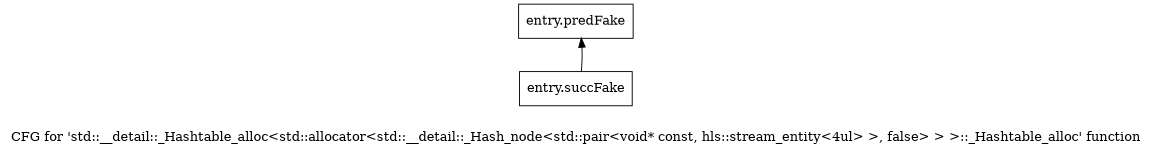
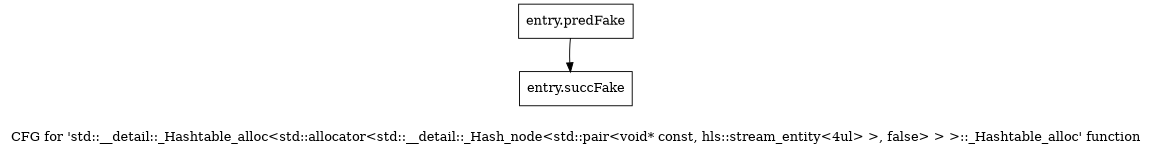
(582, 60) -> (570, 50)
